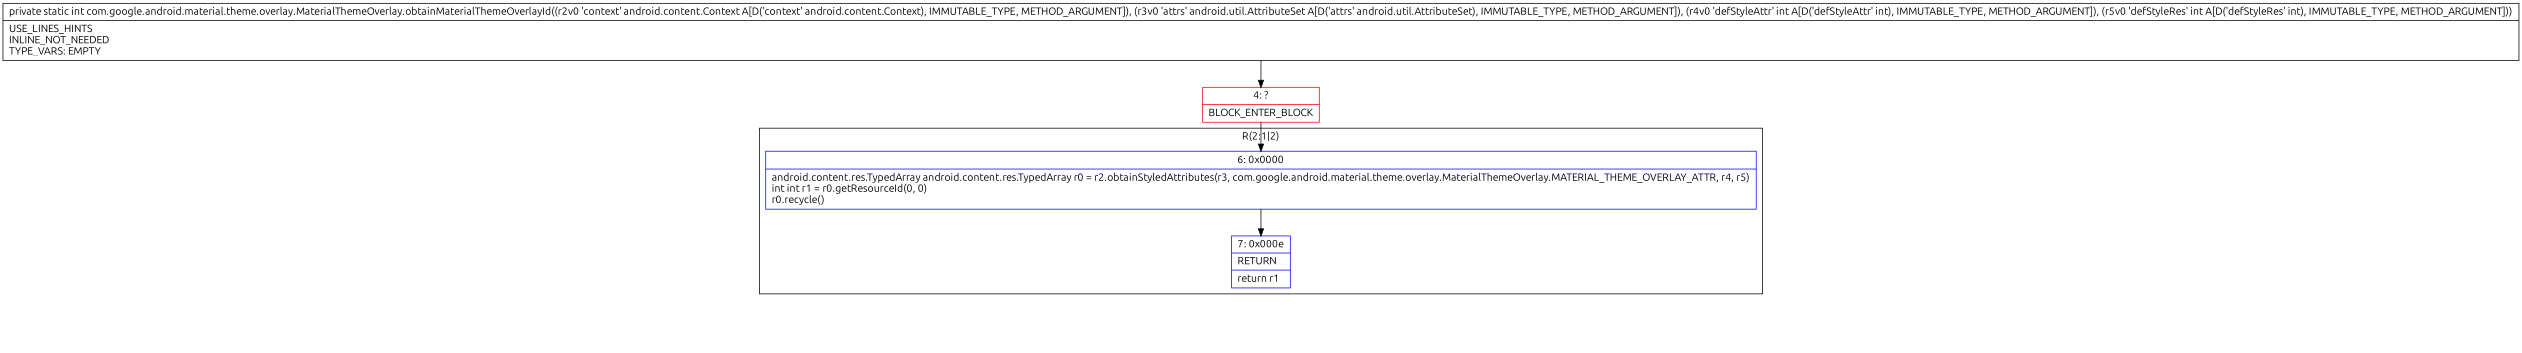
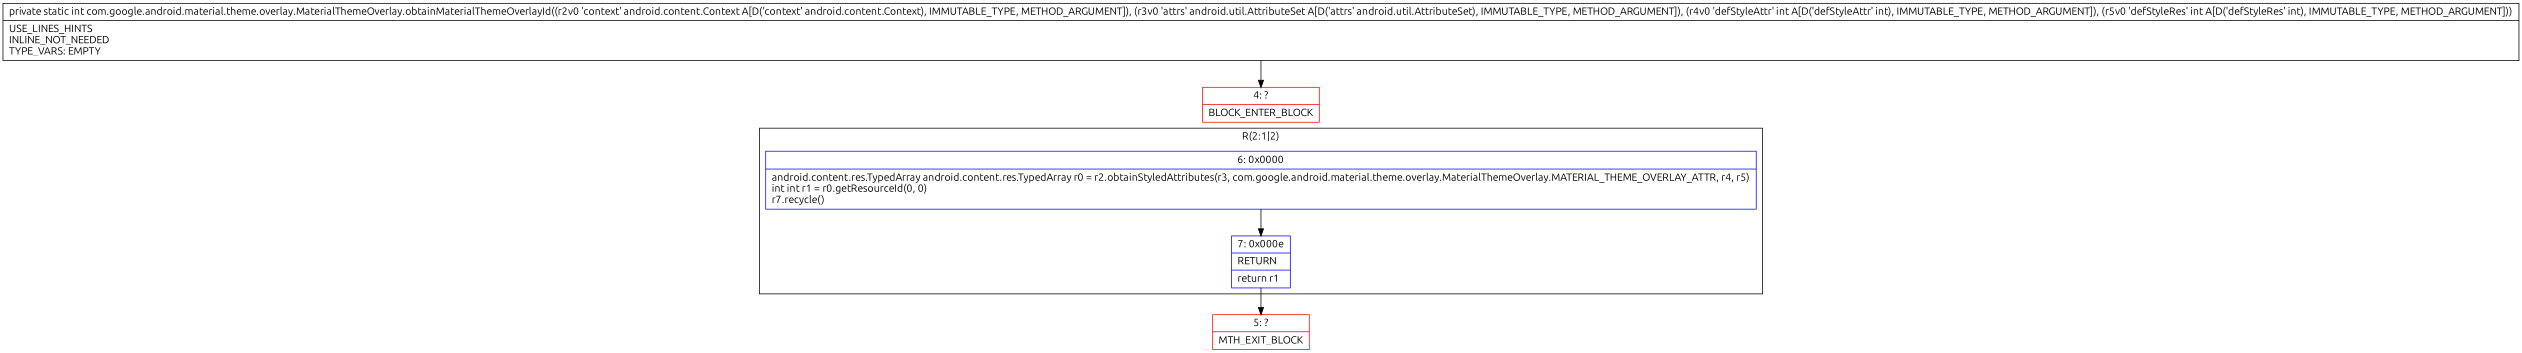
(1261, 133) -> none
(798, 200) -> (798, 200)
none -> (1261, 332)
